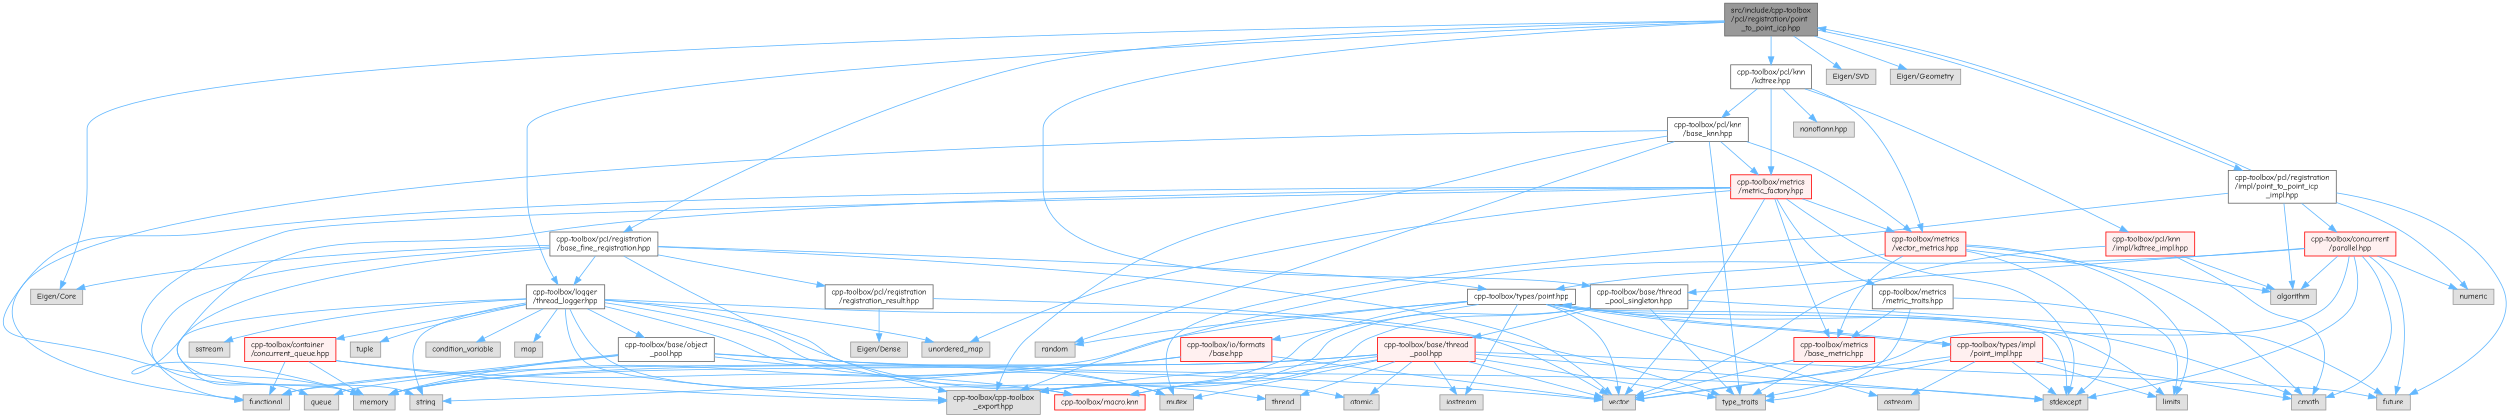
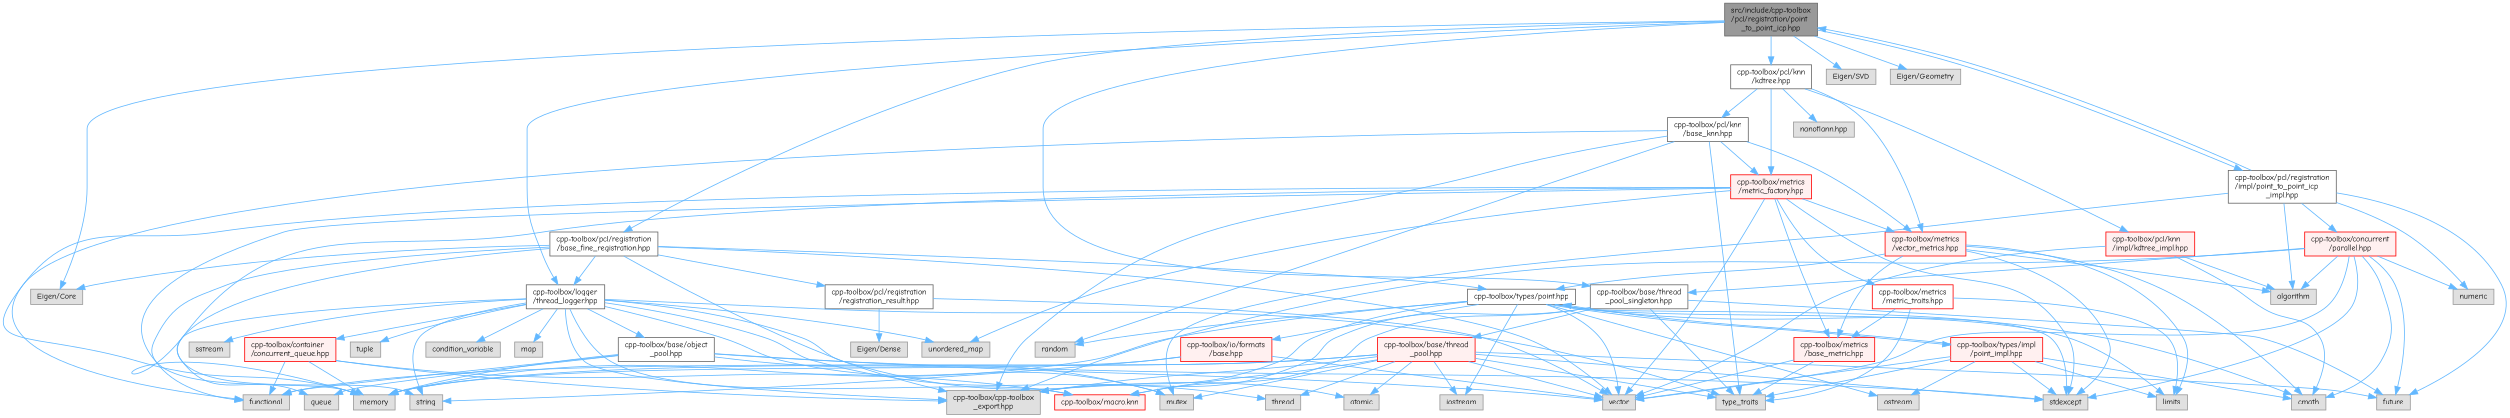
(1913, 297) -> (1913, 297)
